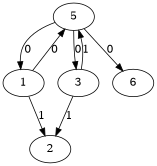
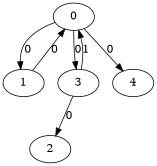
(74, 17) -> (74, 17)
(133, 83) -> (133, 83)
(35, 113) -> none
(69, 116) -> (69, 116)
